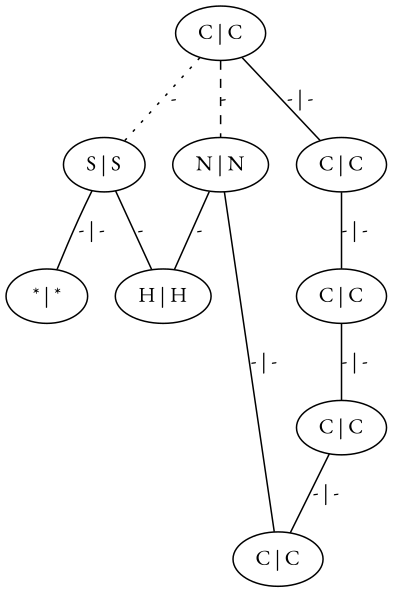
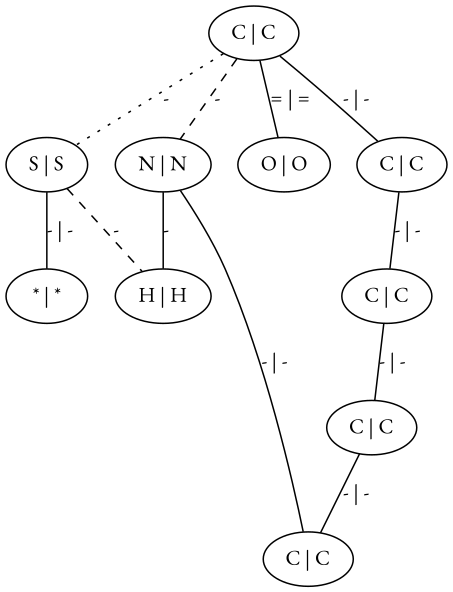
none -> (284, 165)
(134, 230) -> (105, 230)
